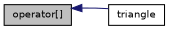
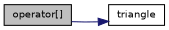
(95, 8) -> (85, 22)
